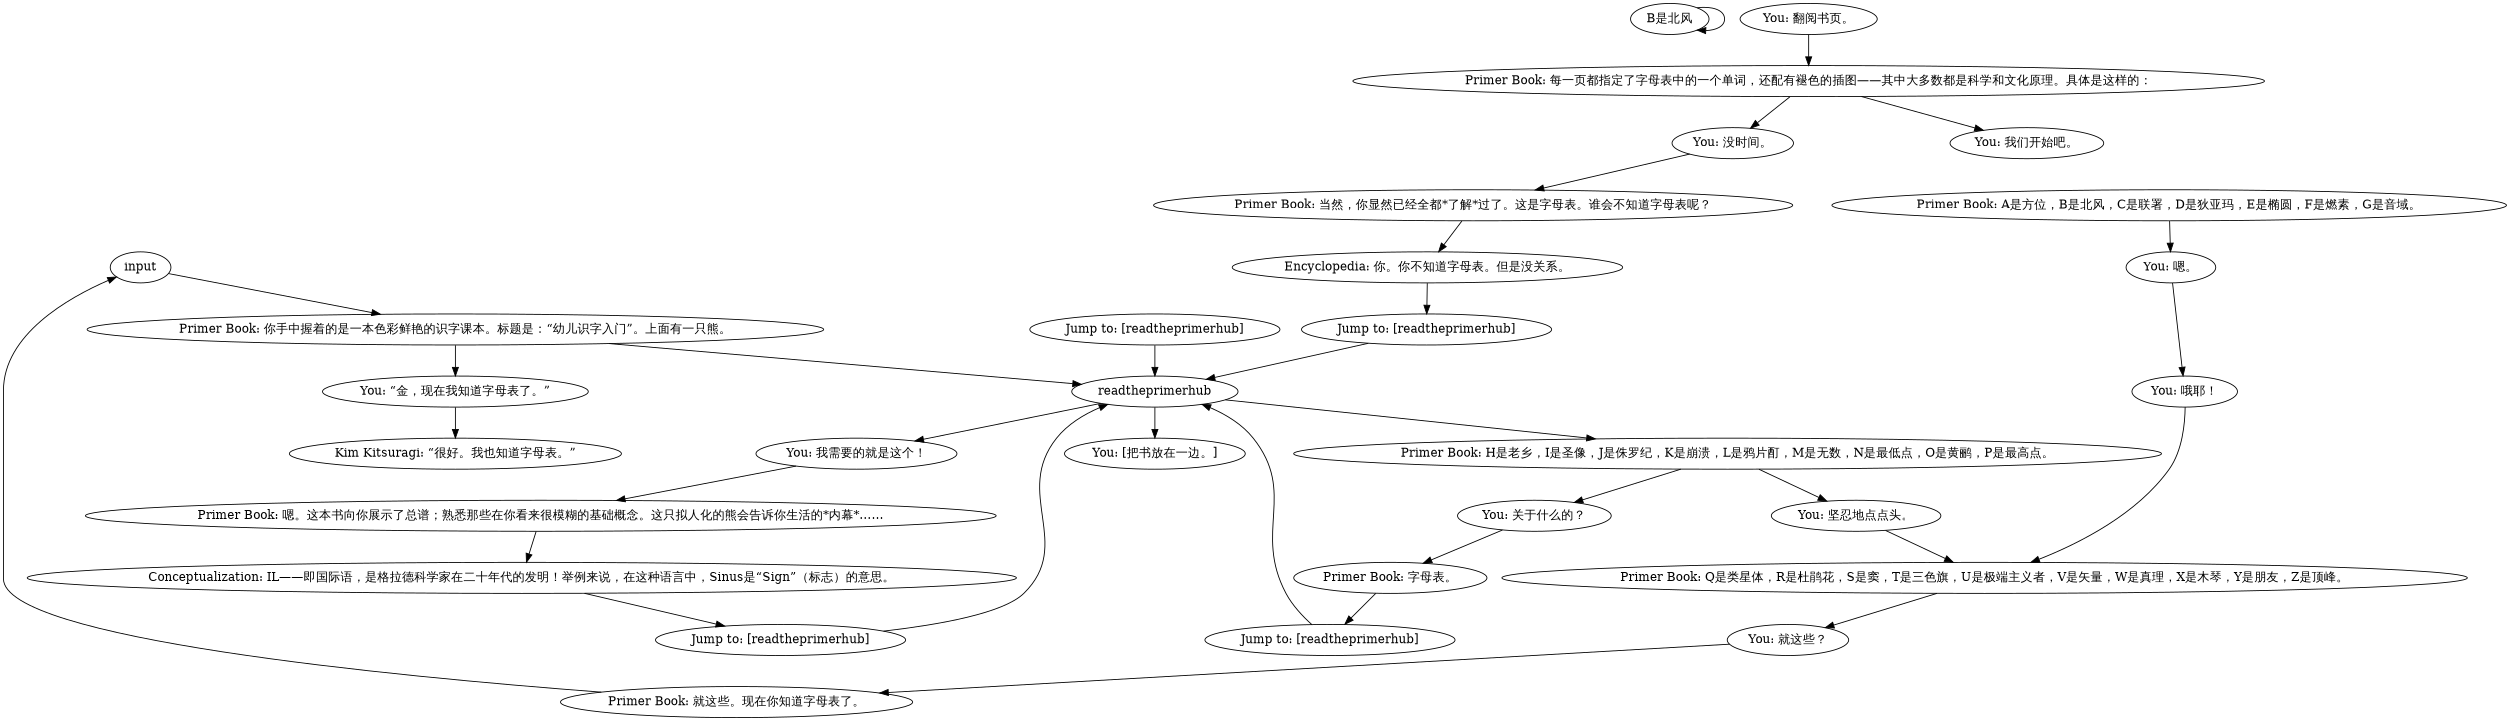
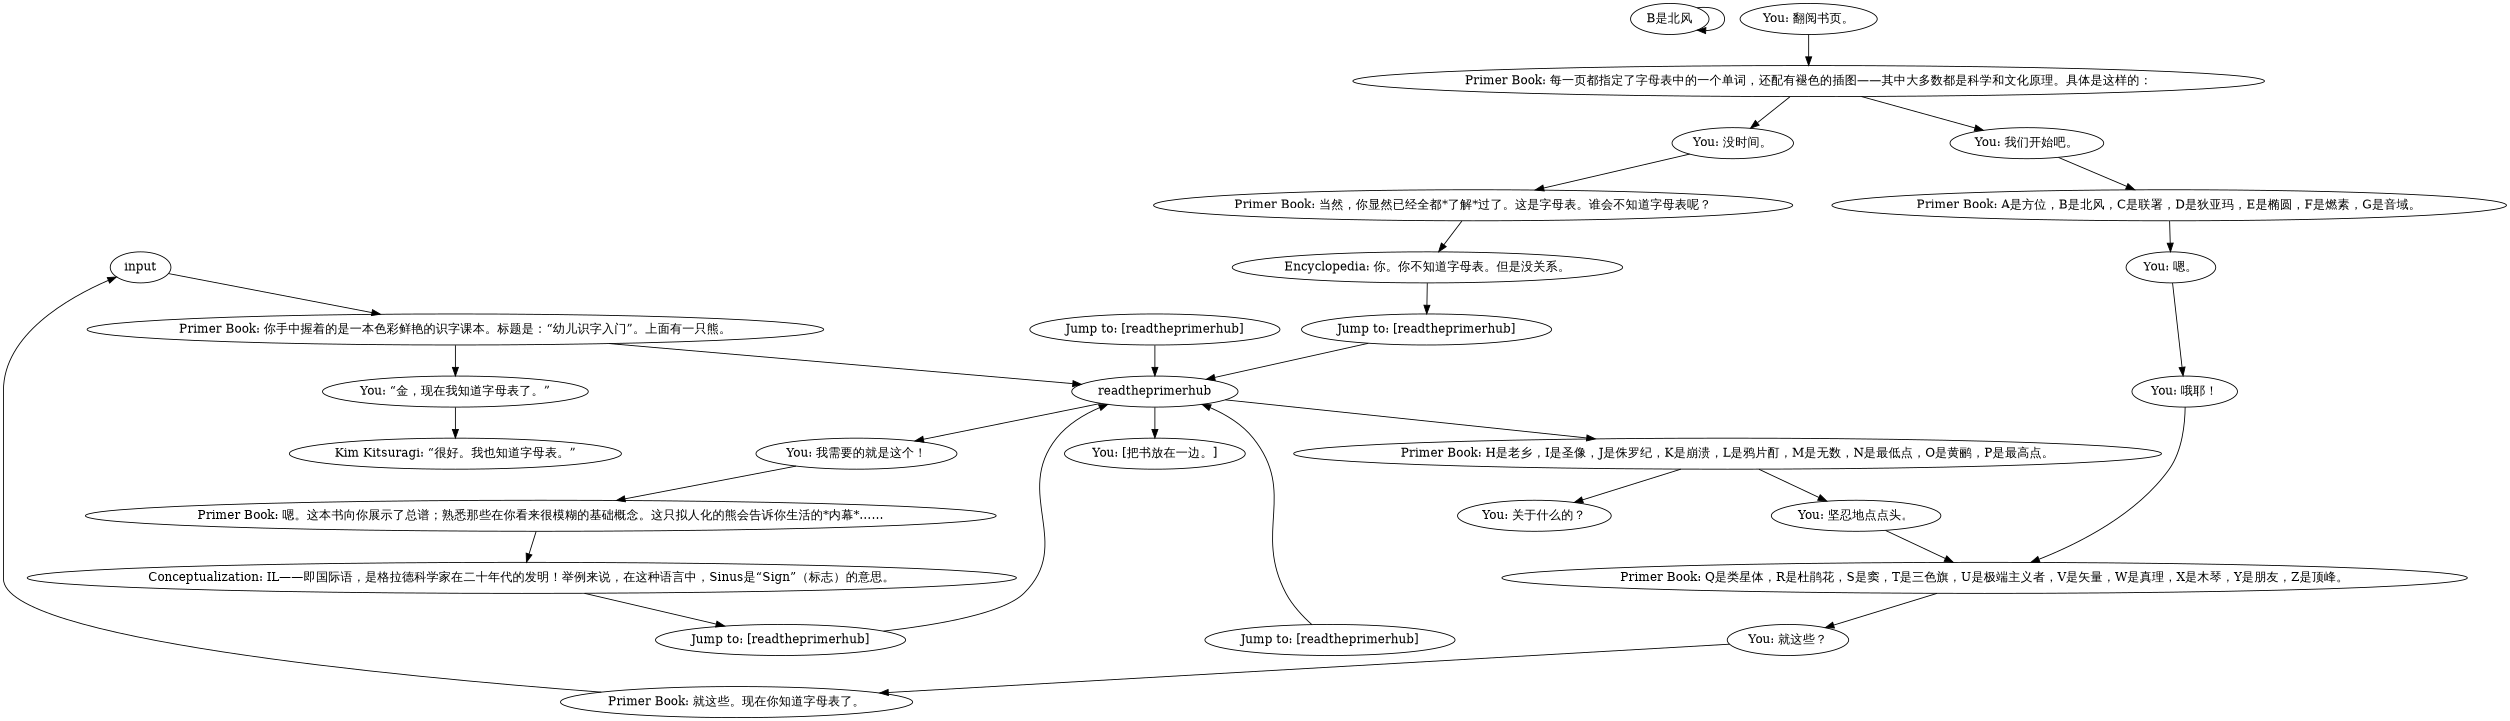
none -> (2093, 172)
(1390, 578) -> none
